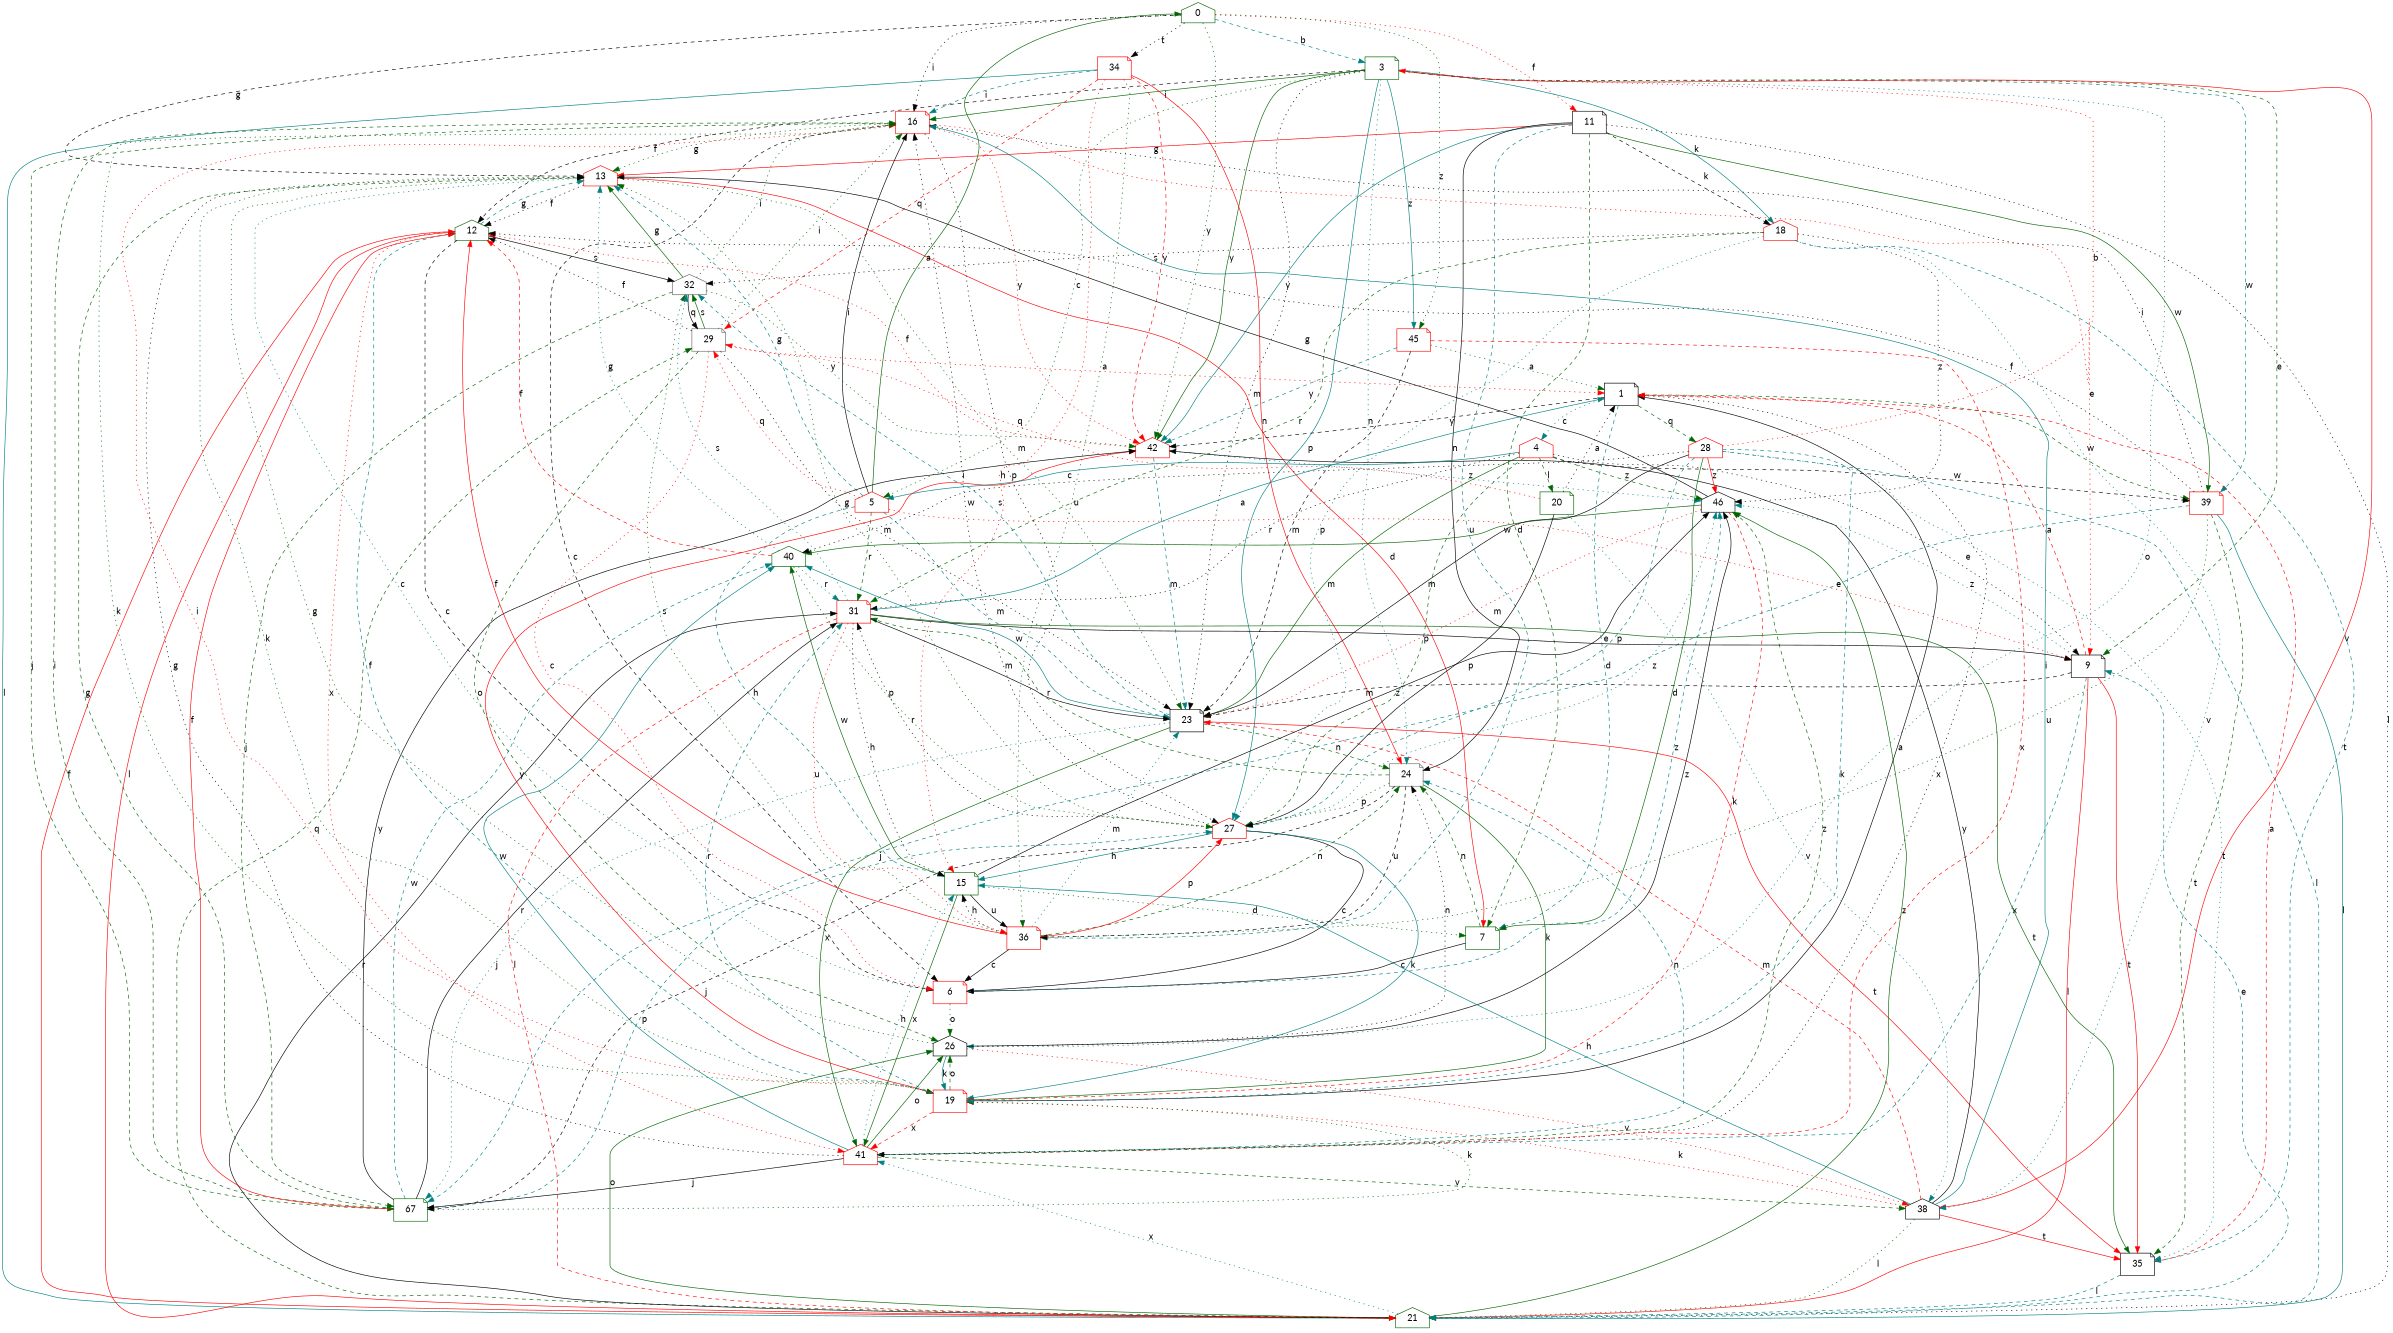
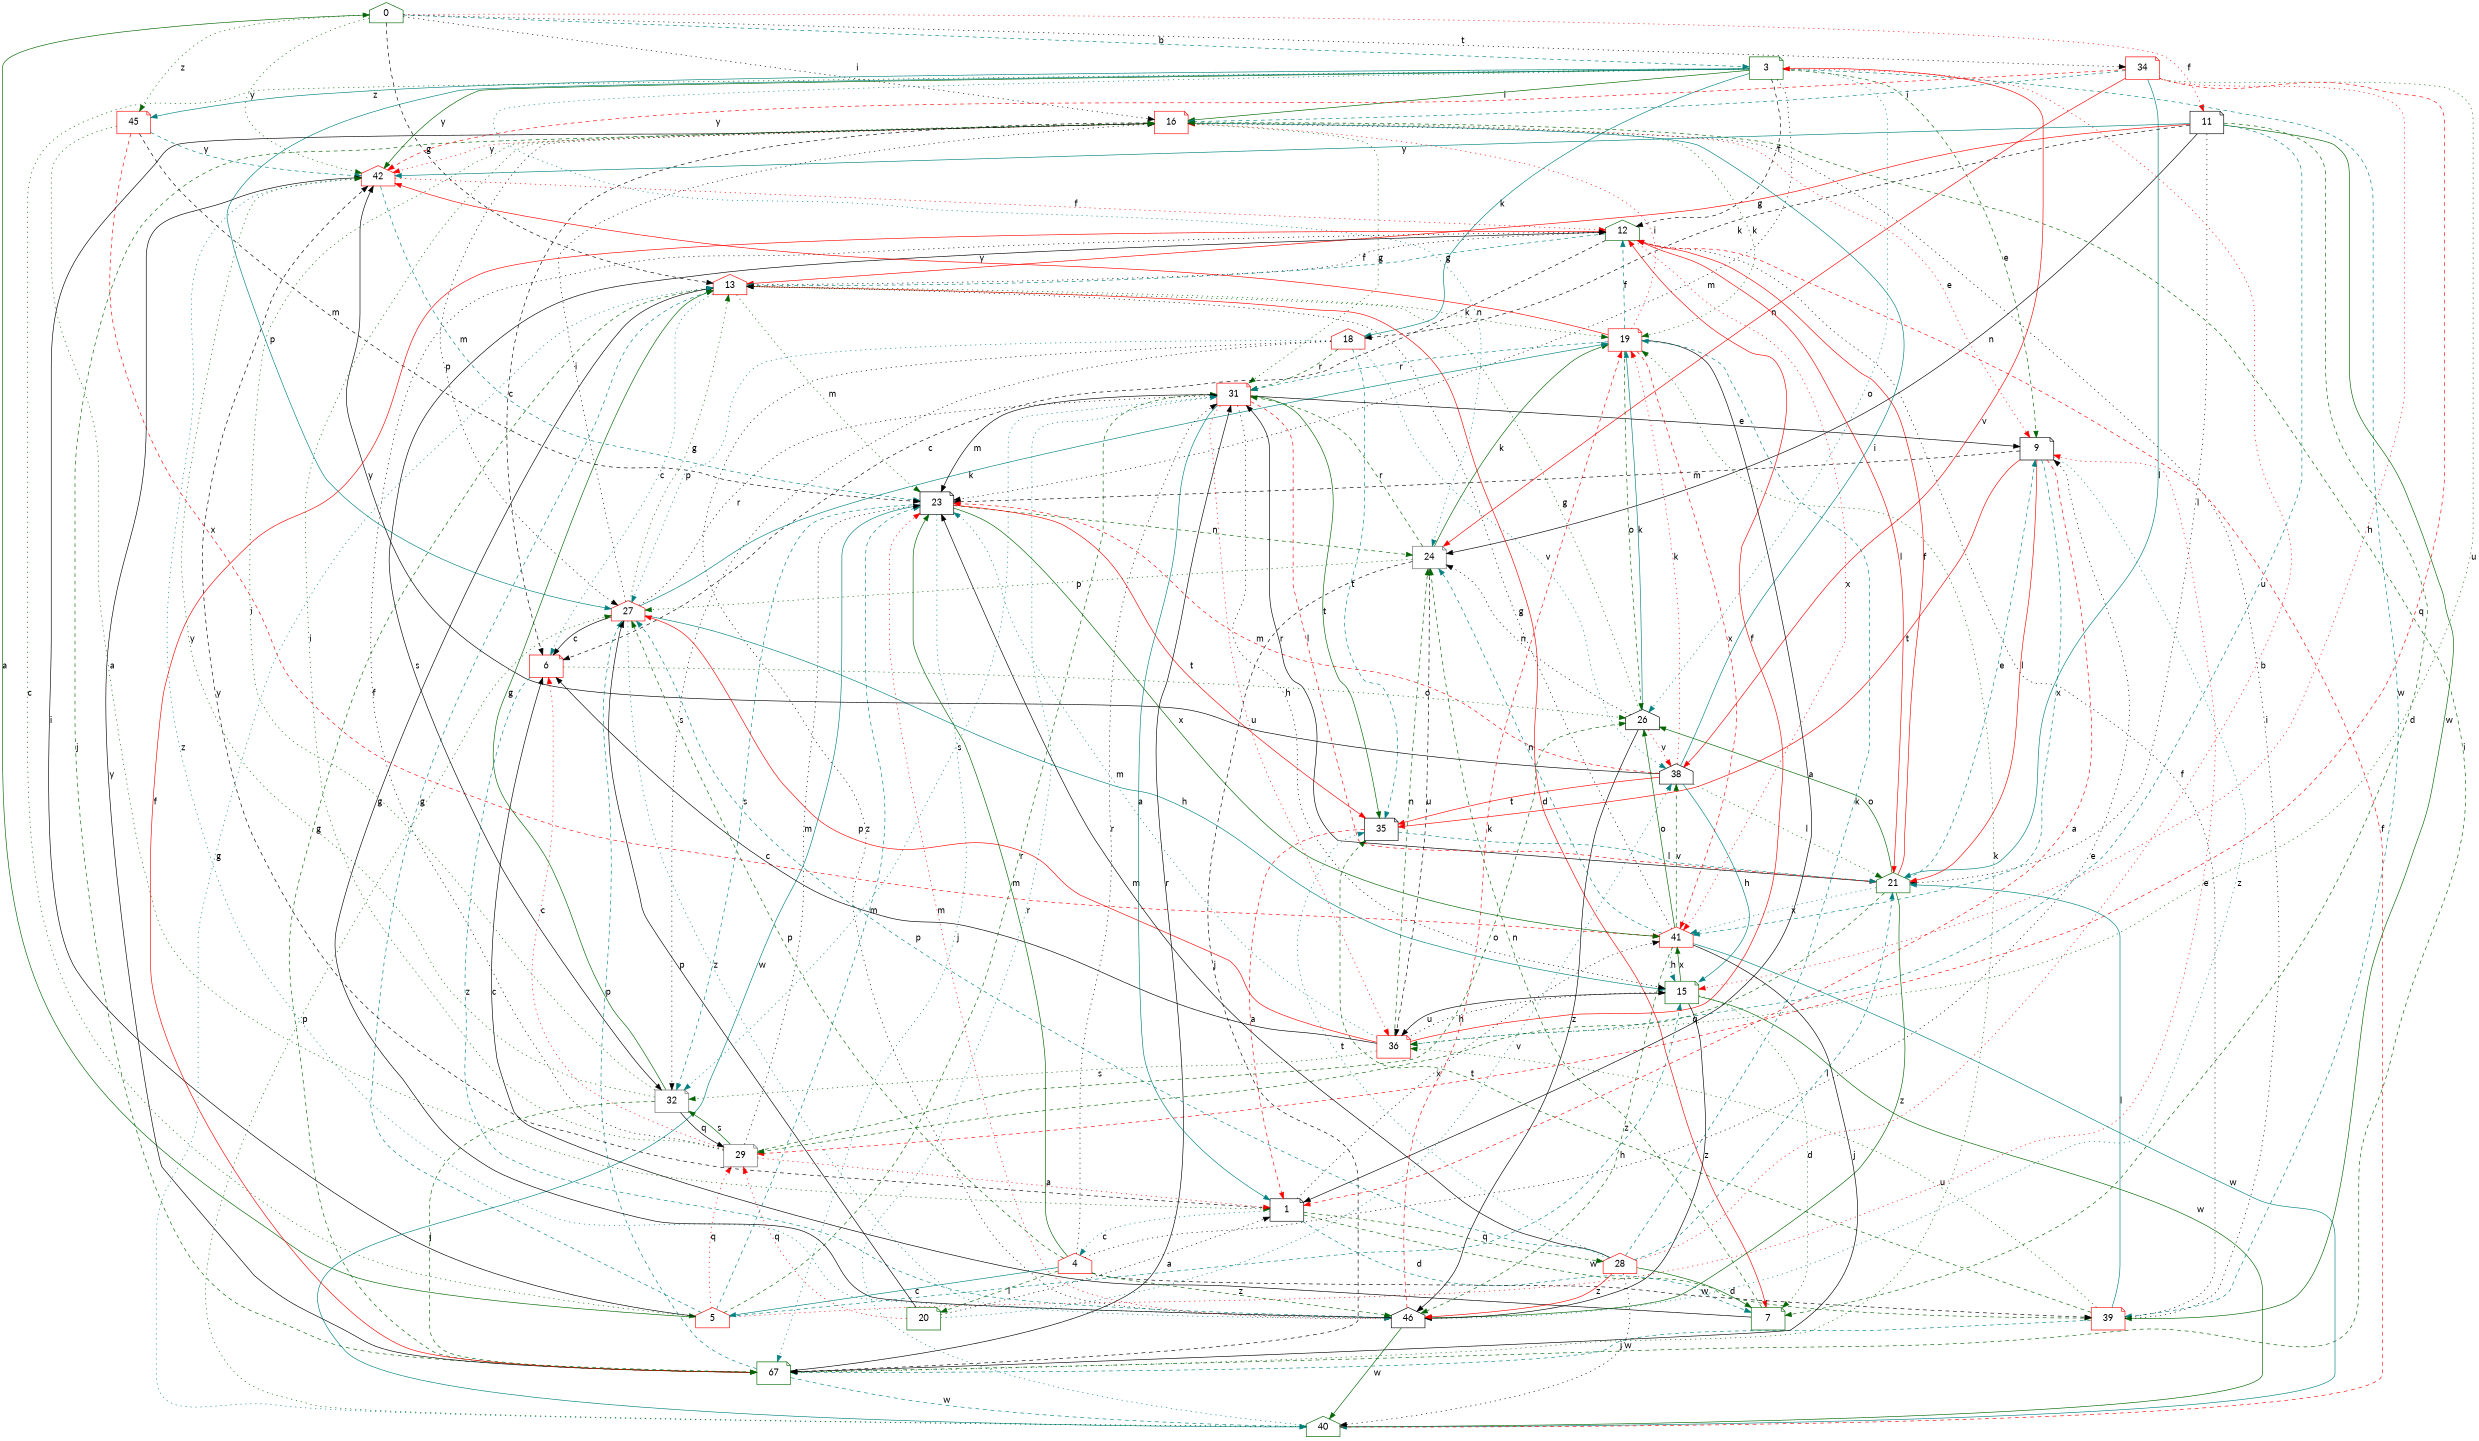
(797, 130) -> (1378, 200)
(689, 286) -> (672, 1101)
